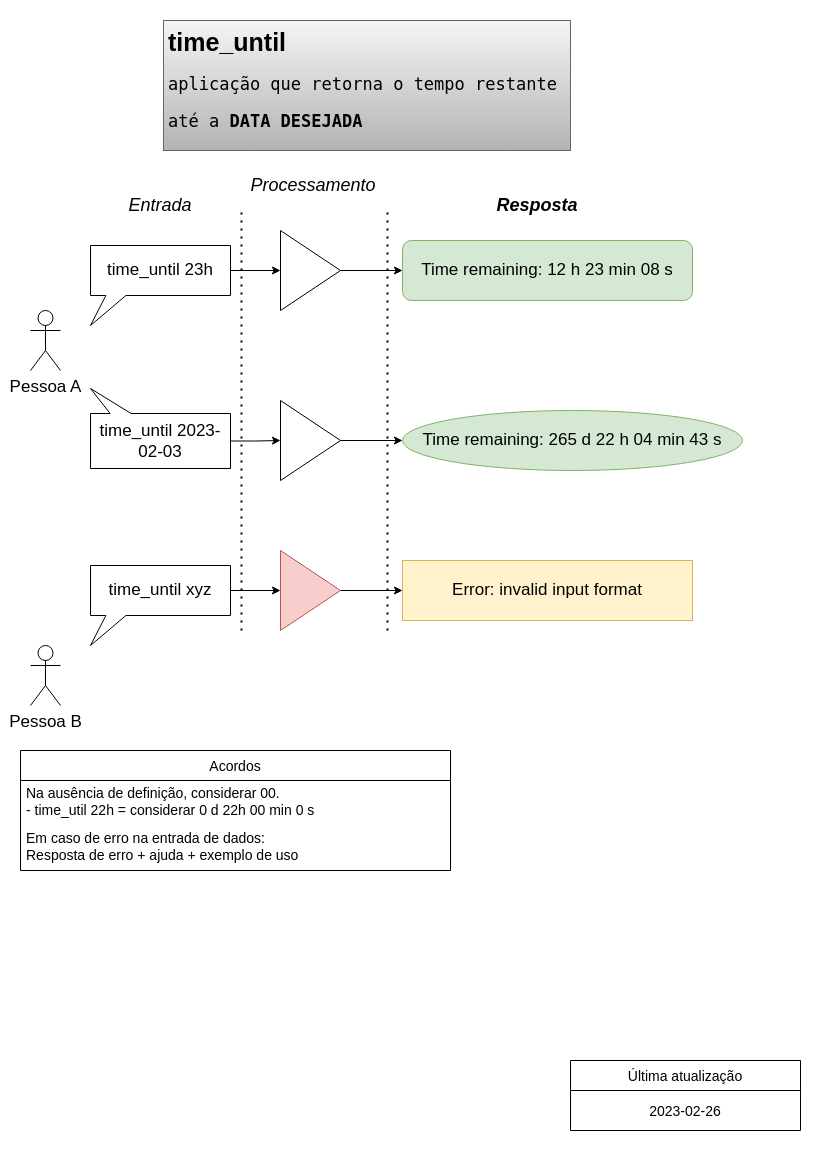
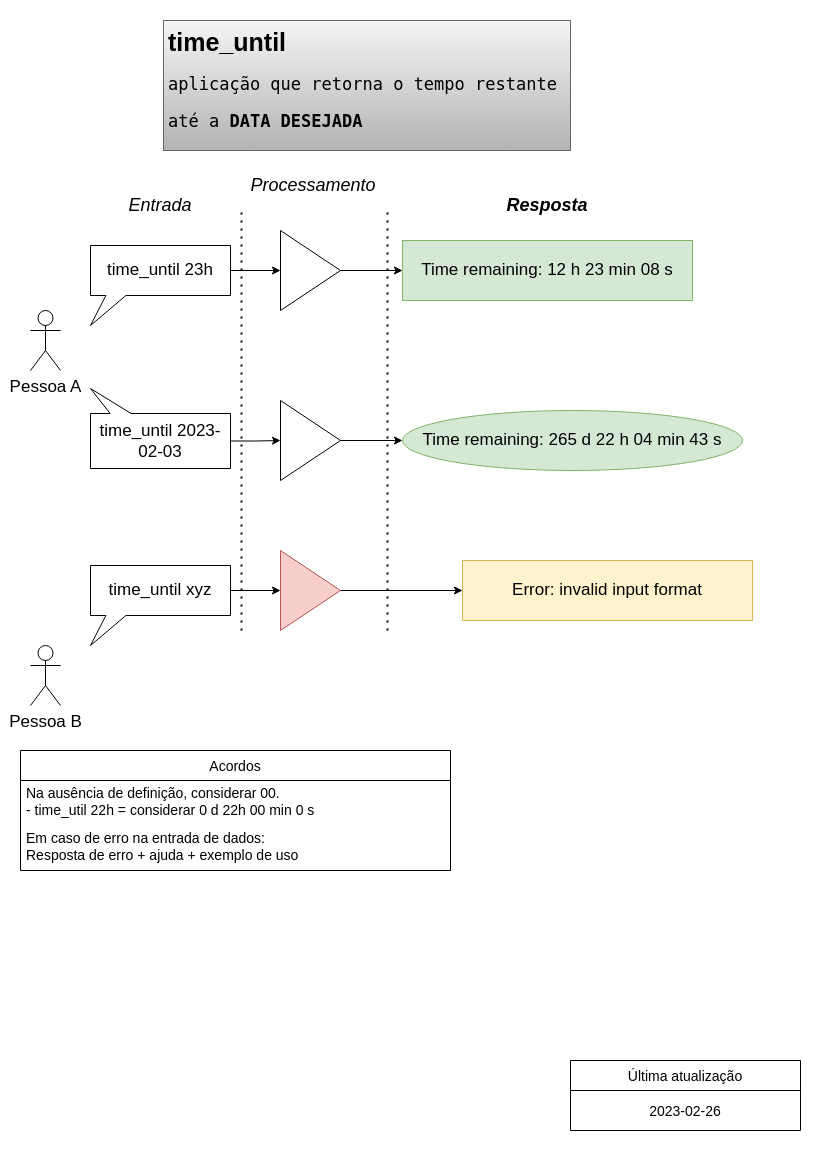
(538, 206) -> (548, 206)
(548, 271) -> (548, 271)
(548, 591) -> (608, 591)
